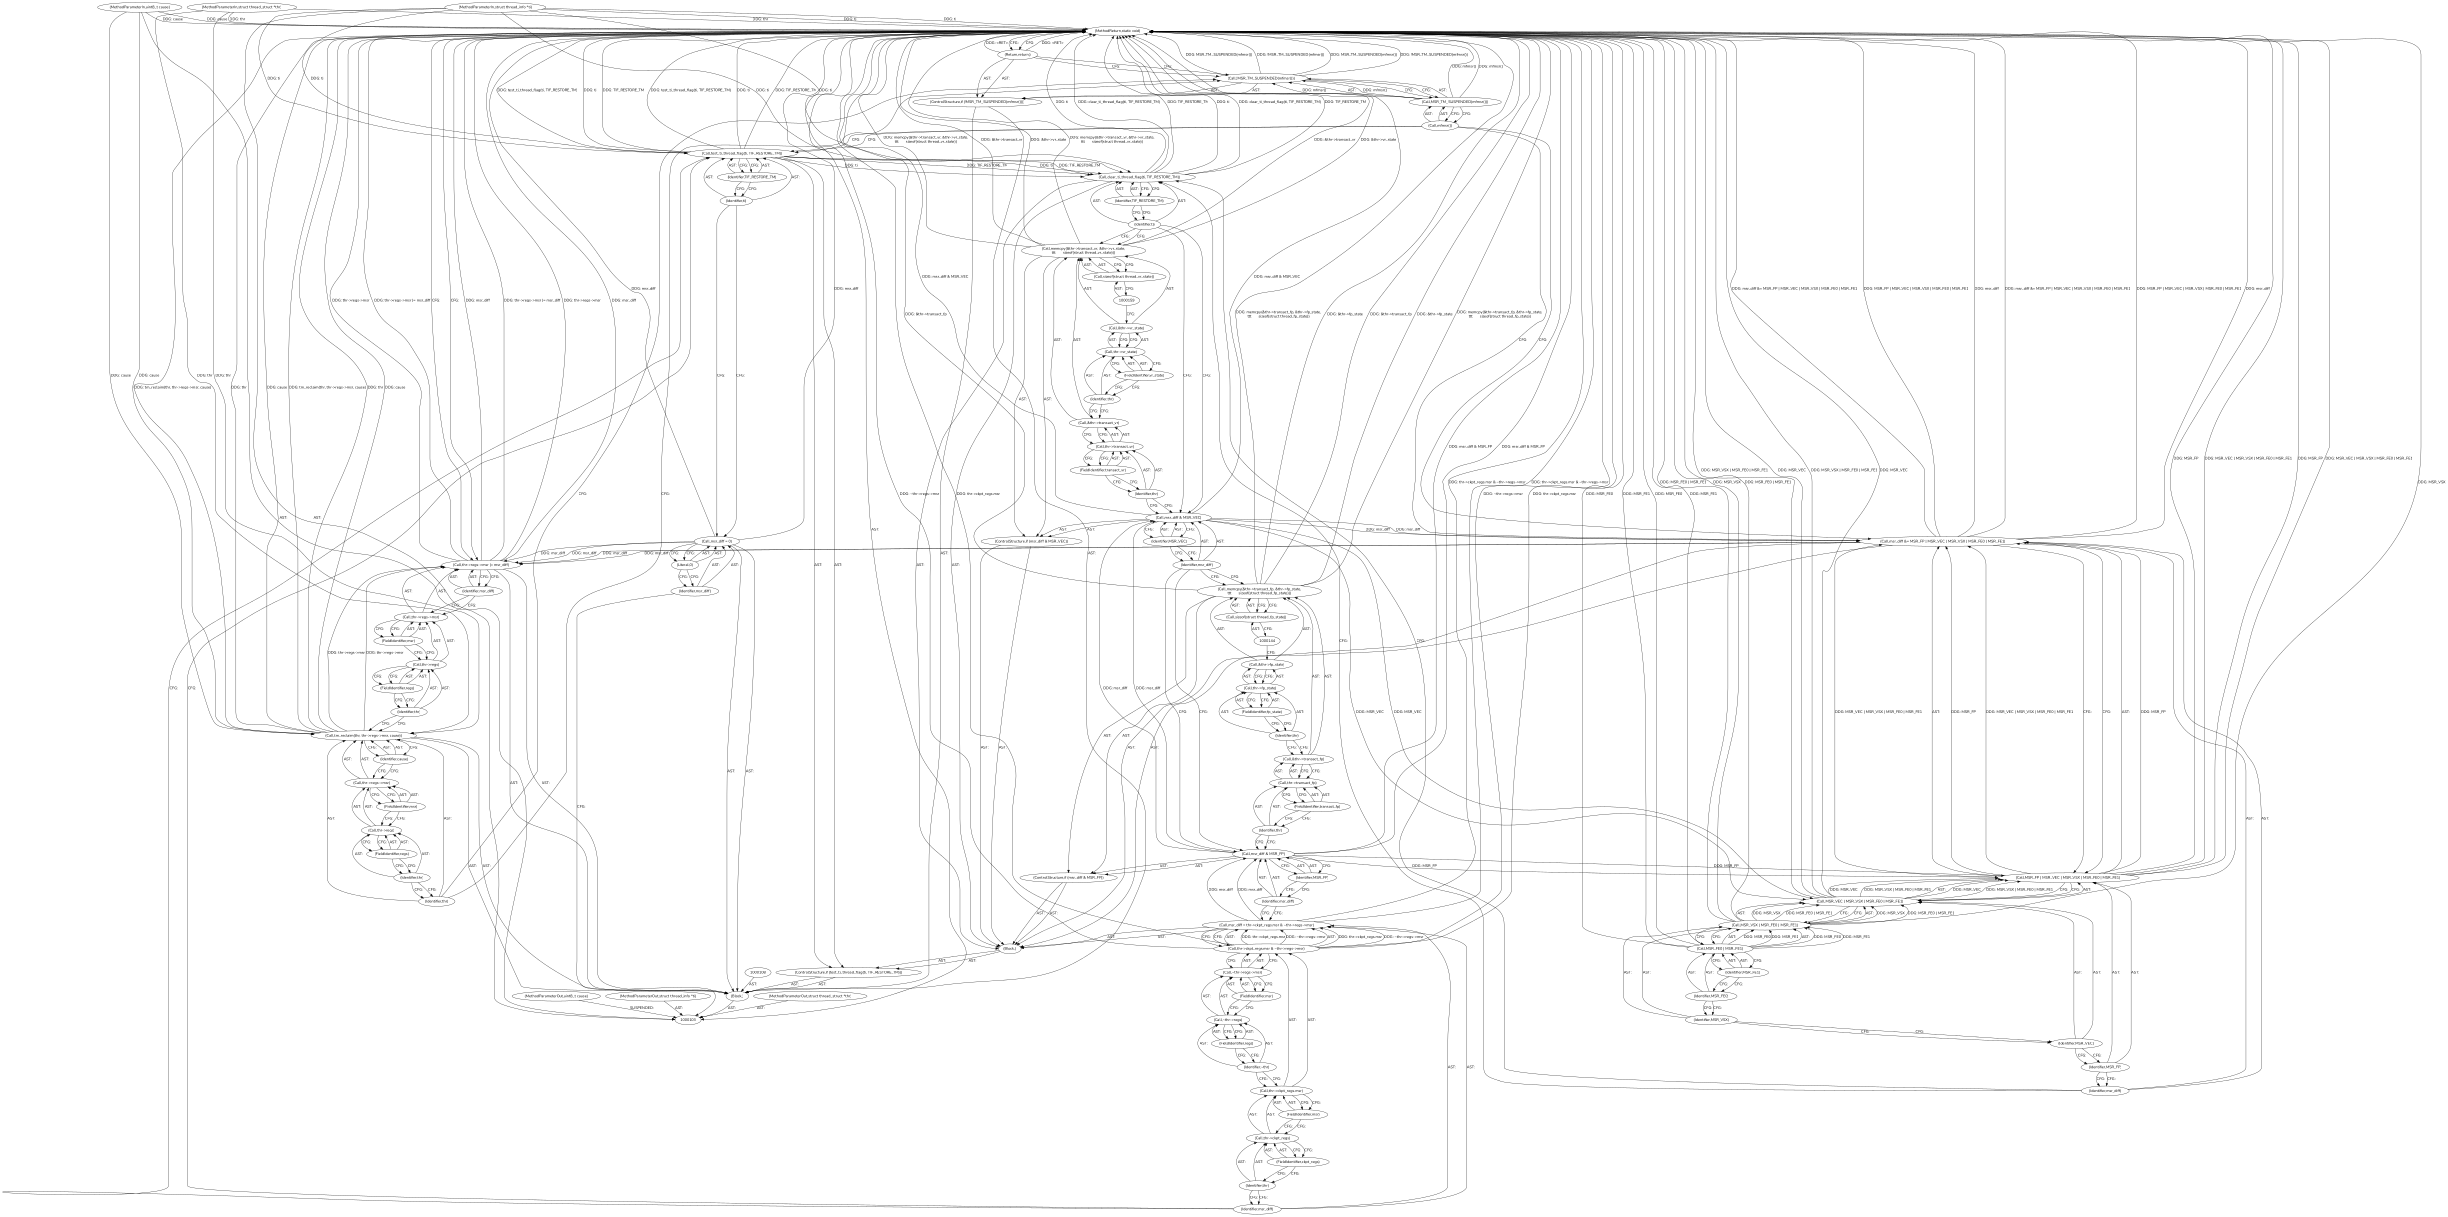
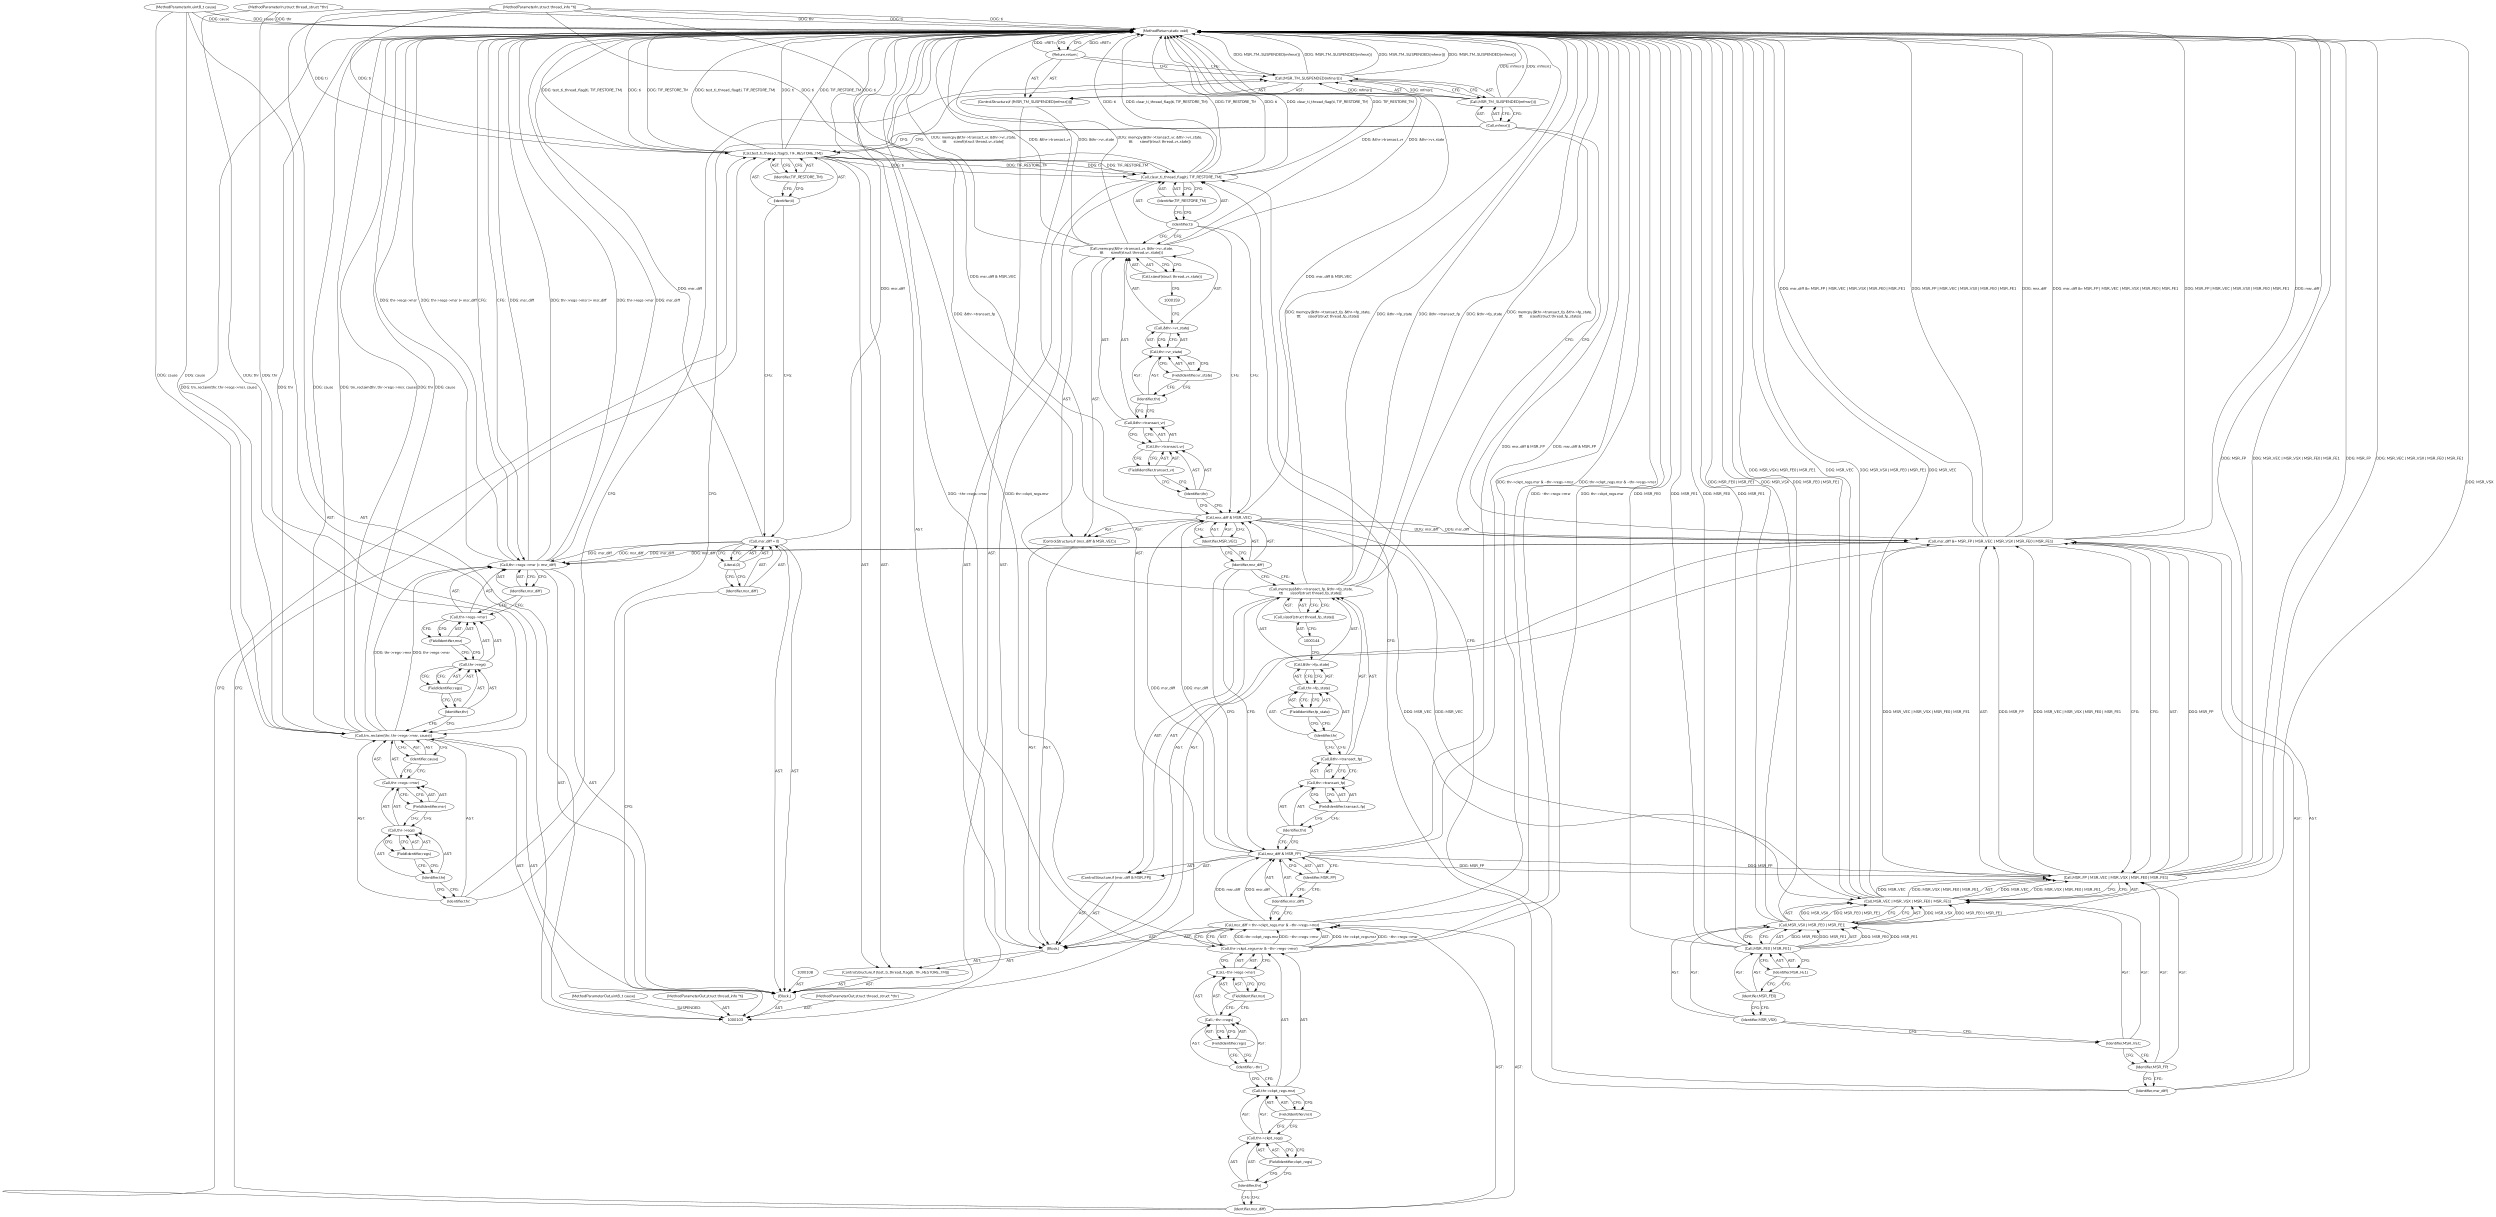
(1115, 291) -> none
